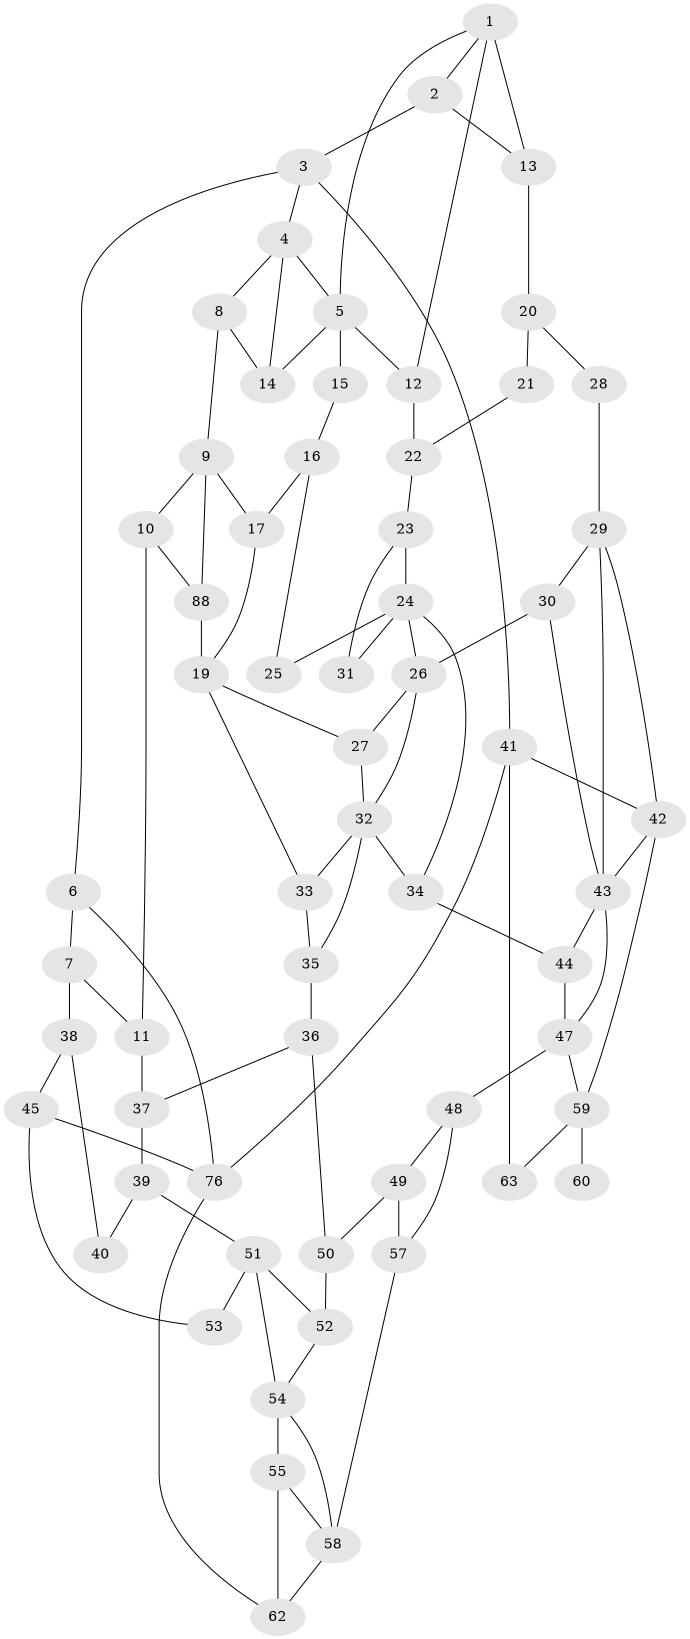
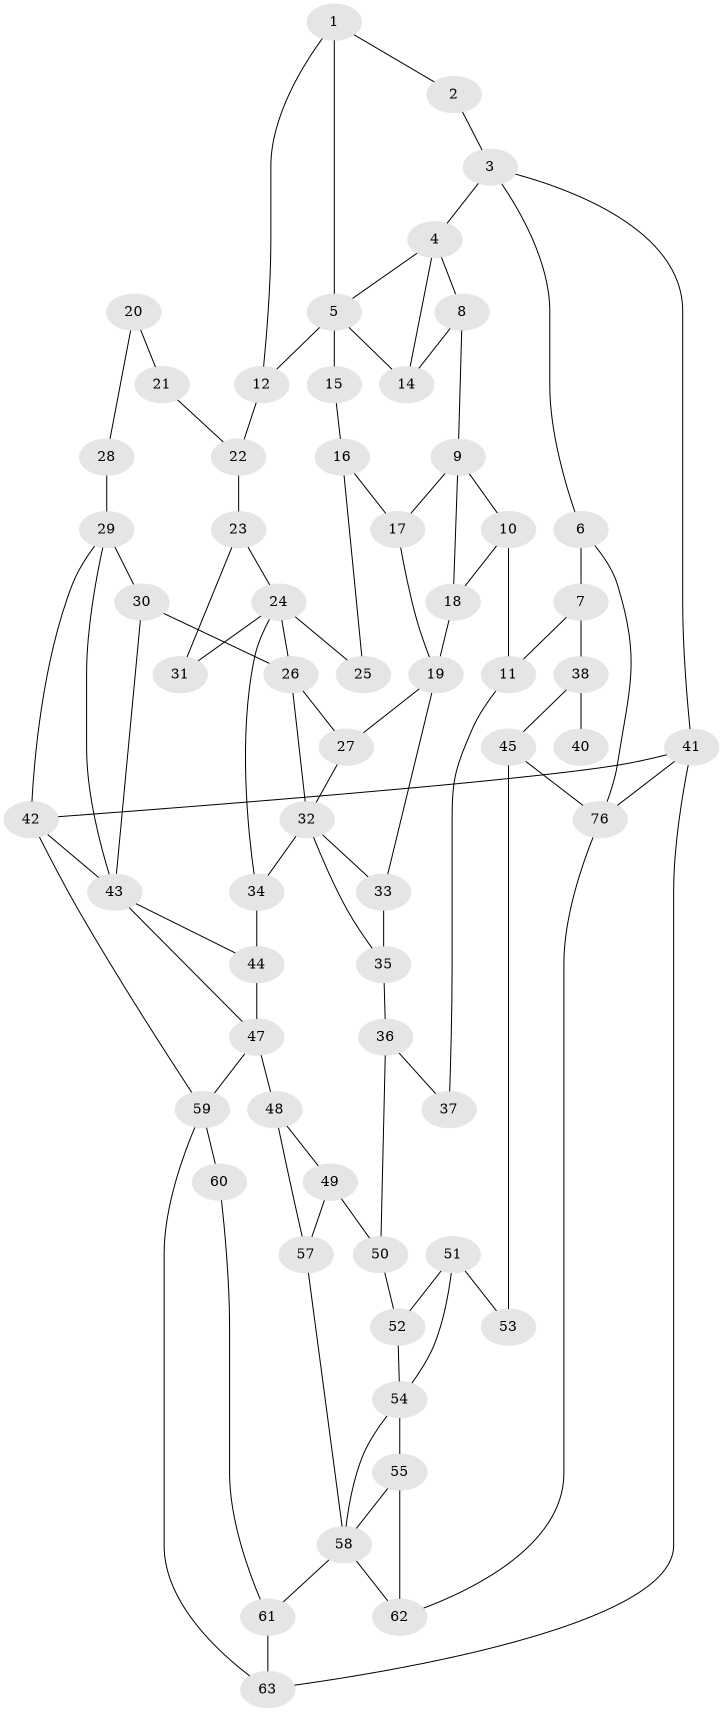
(529, 167) -> none
(201, 602) -> (453, 602)
(142, 1182) -> none
none -> (268, 1617)
